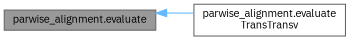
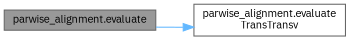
(180, 13) -> (169, 27)
